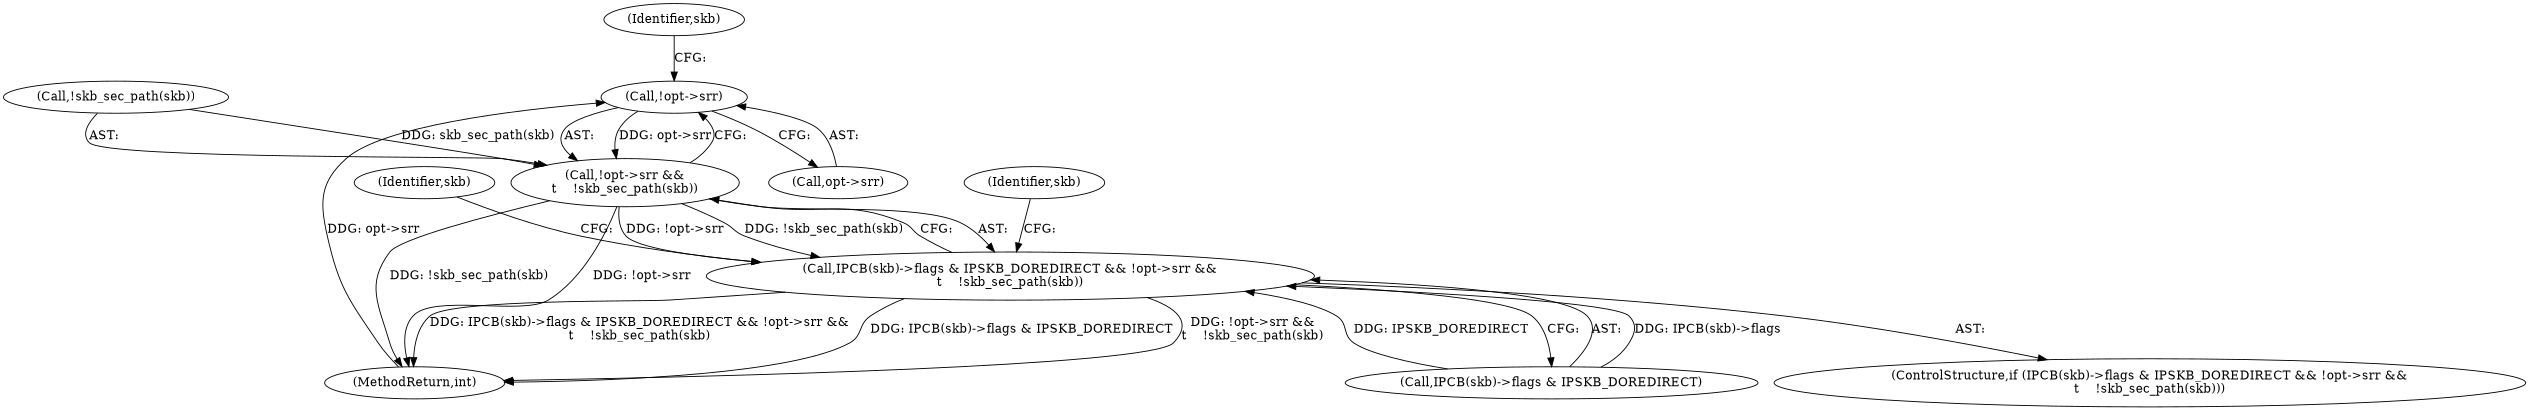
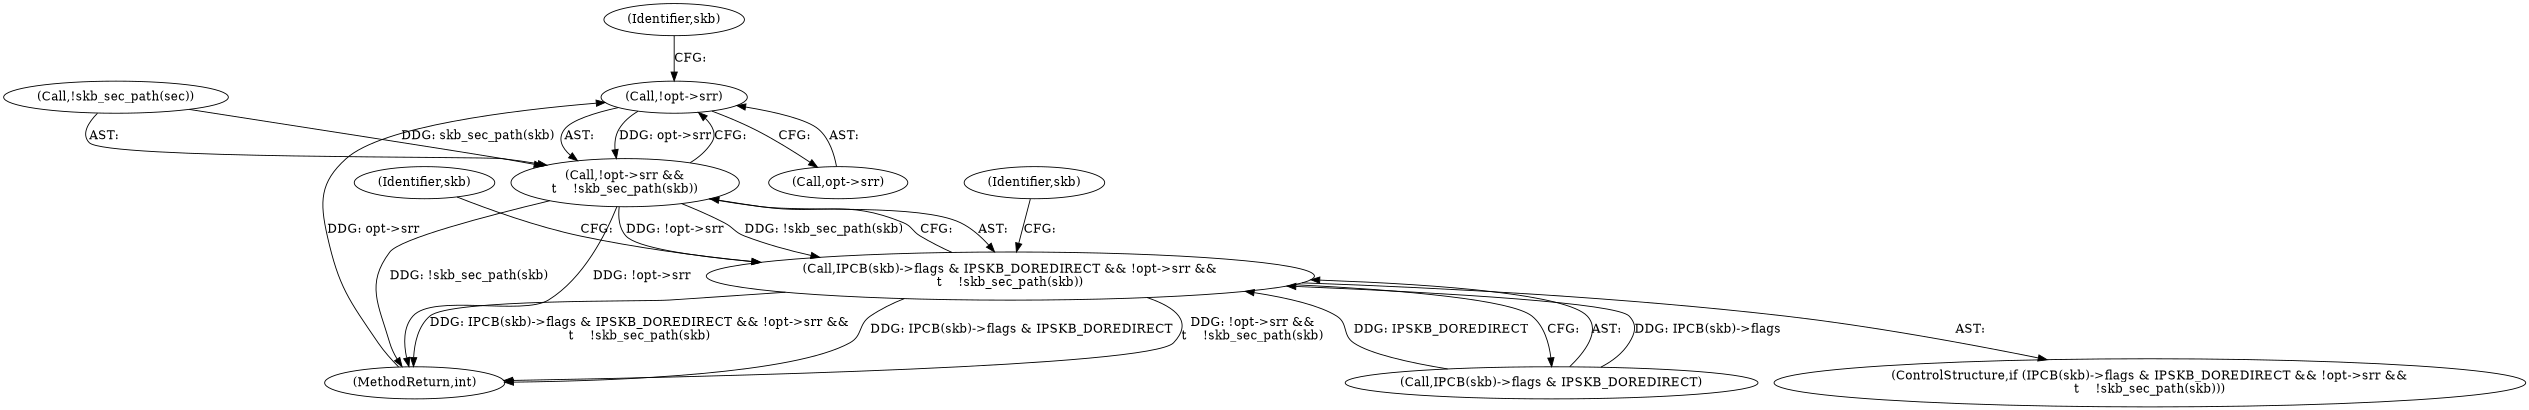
(116, 97) -> (116, 97)
